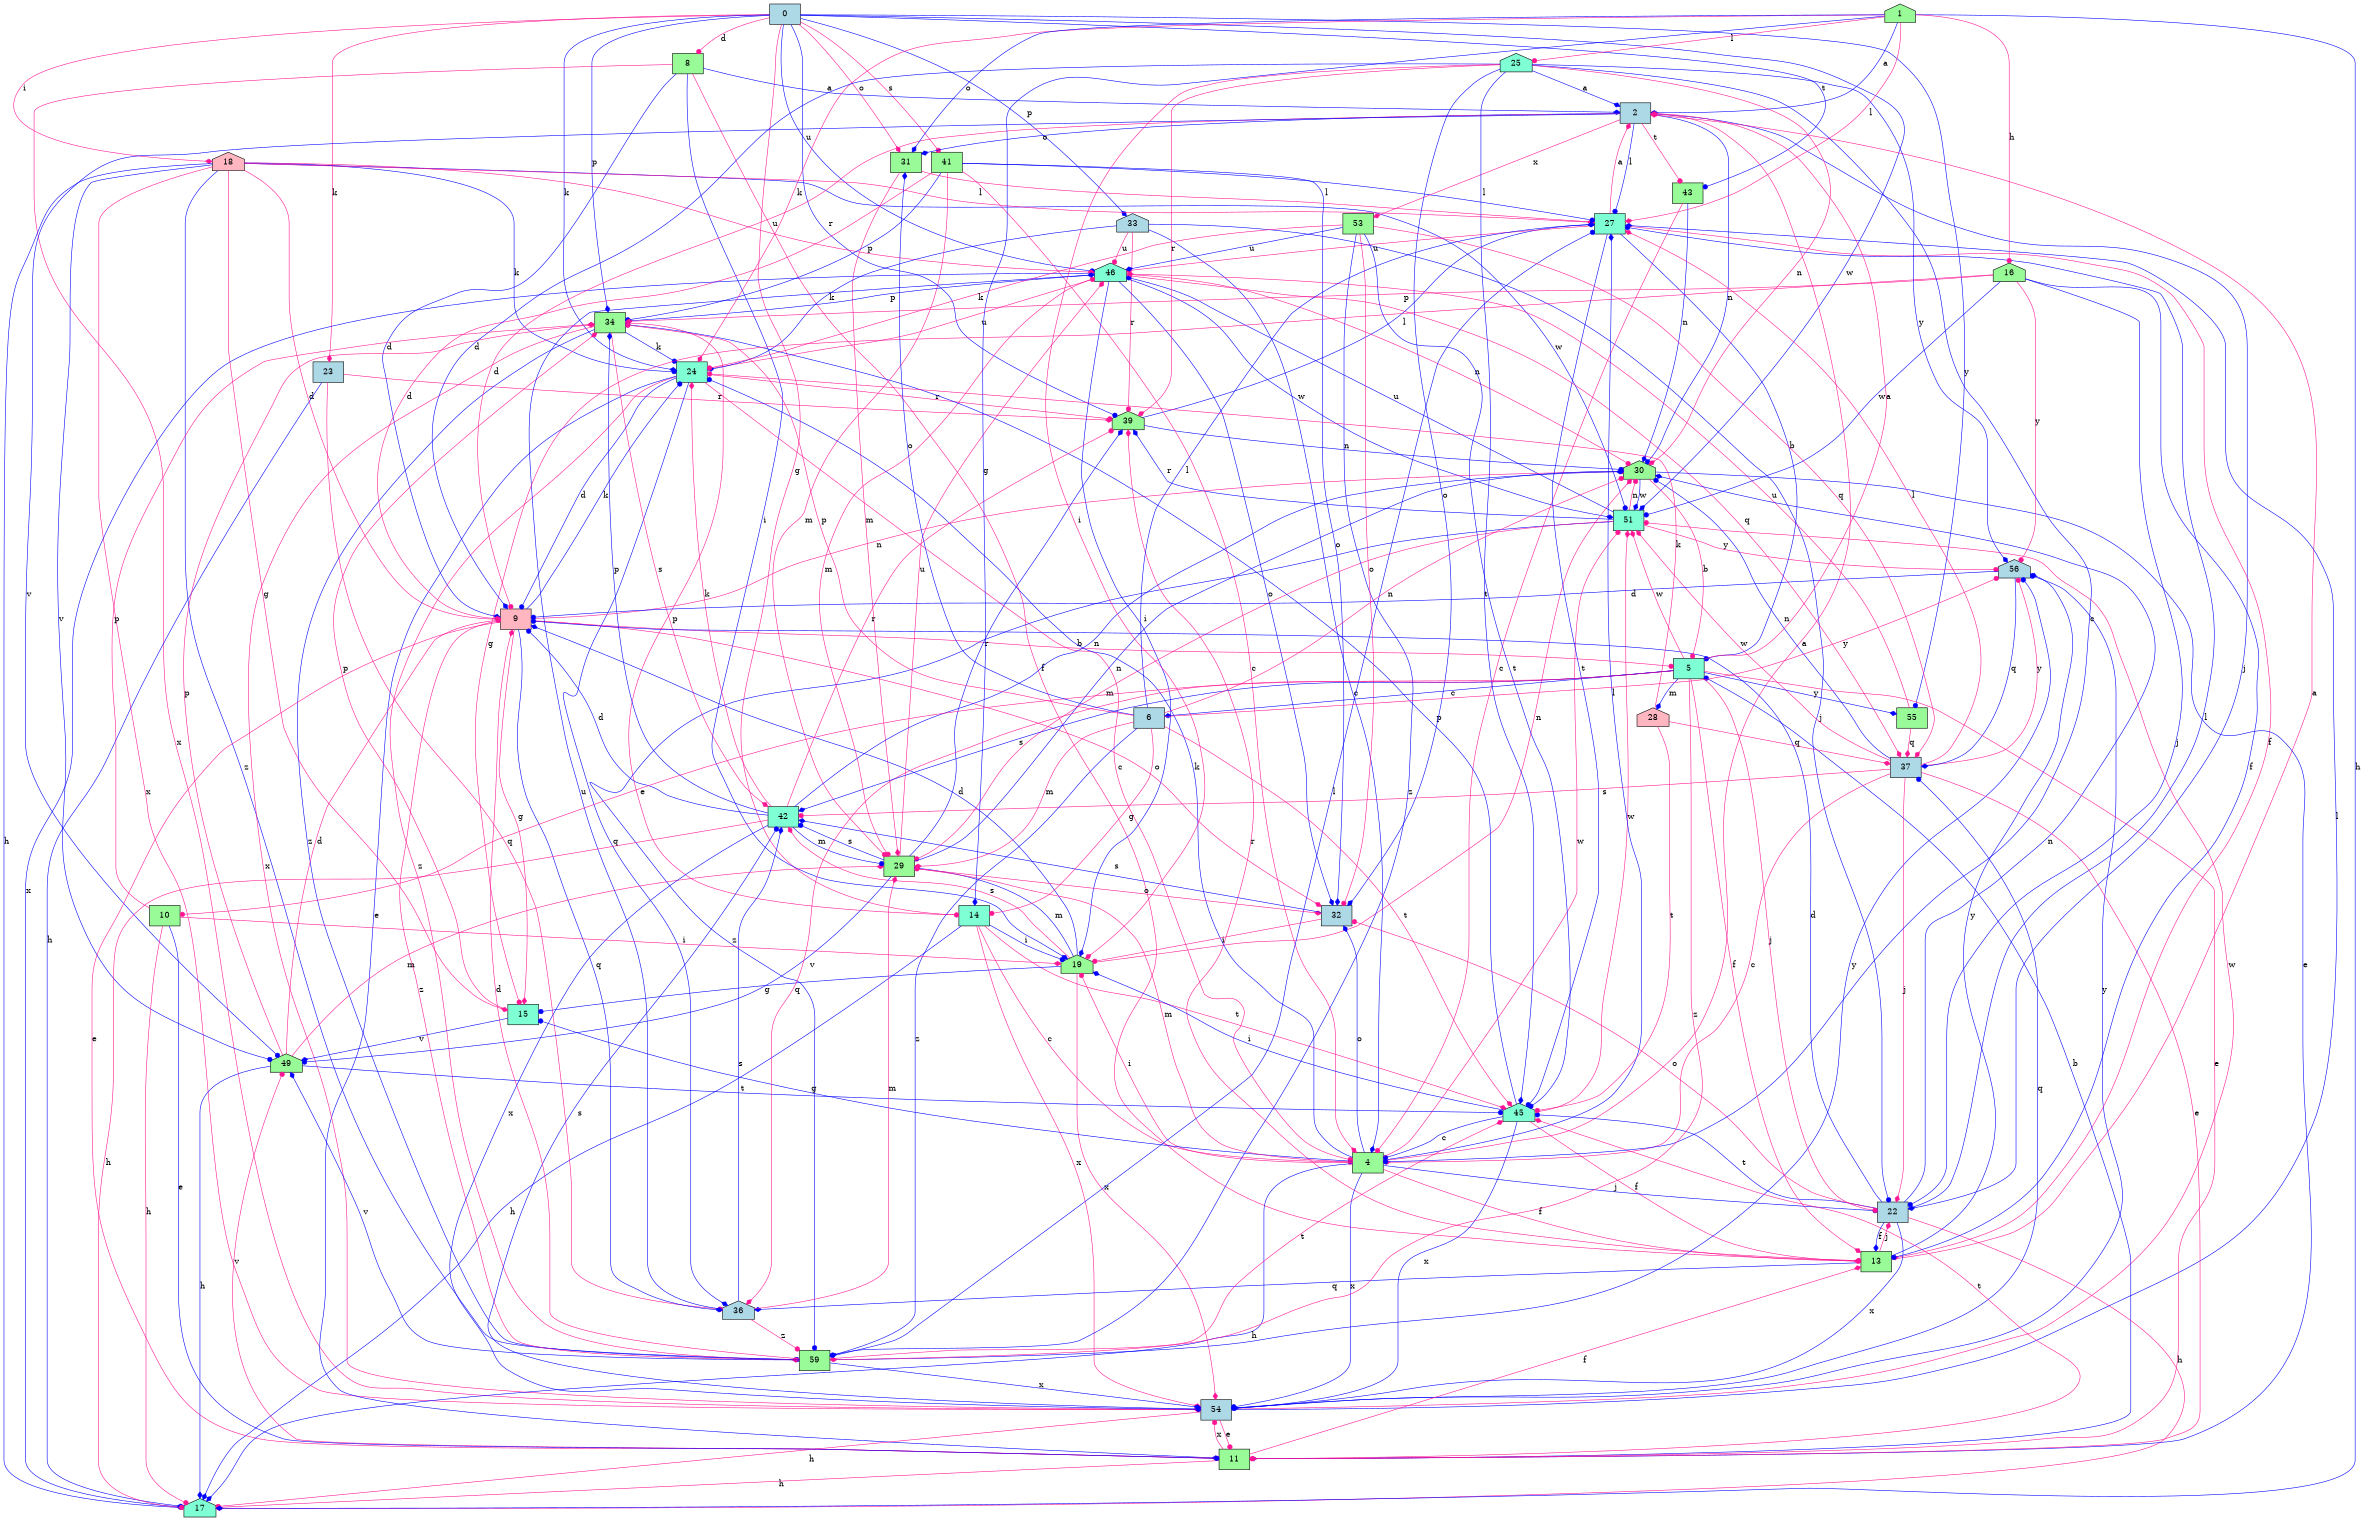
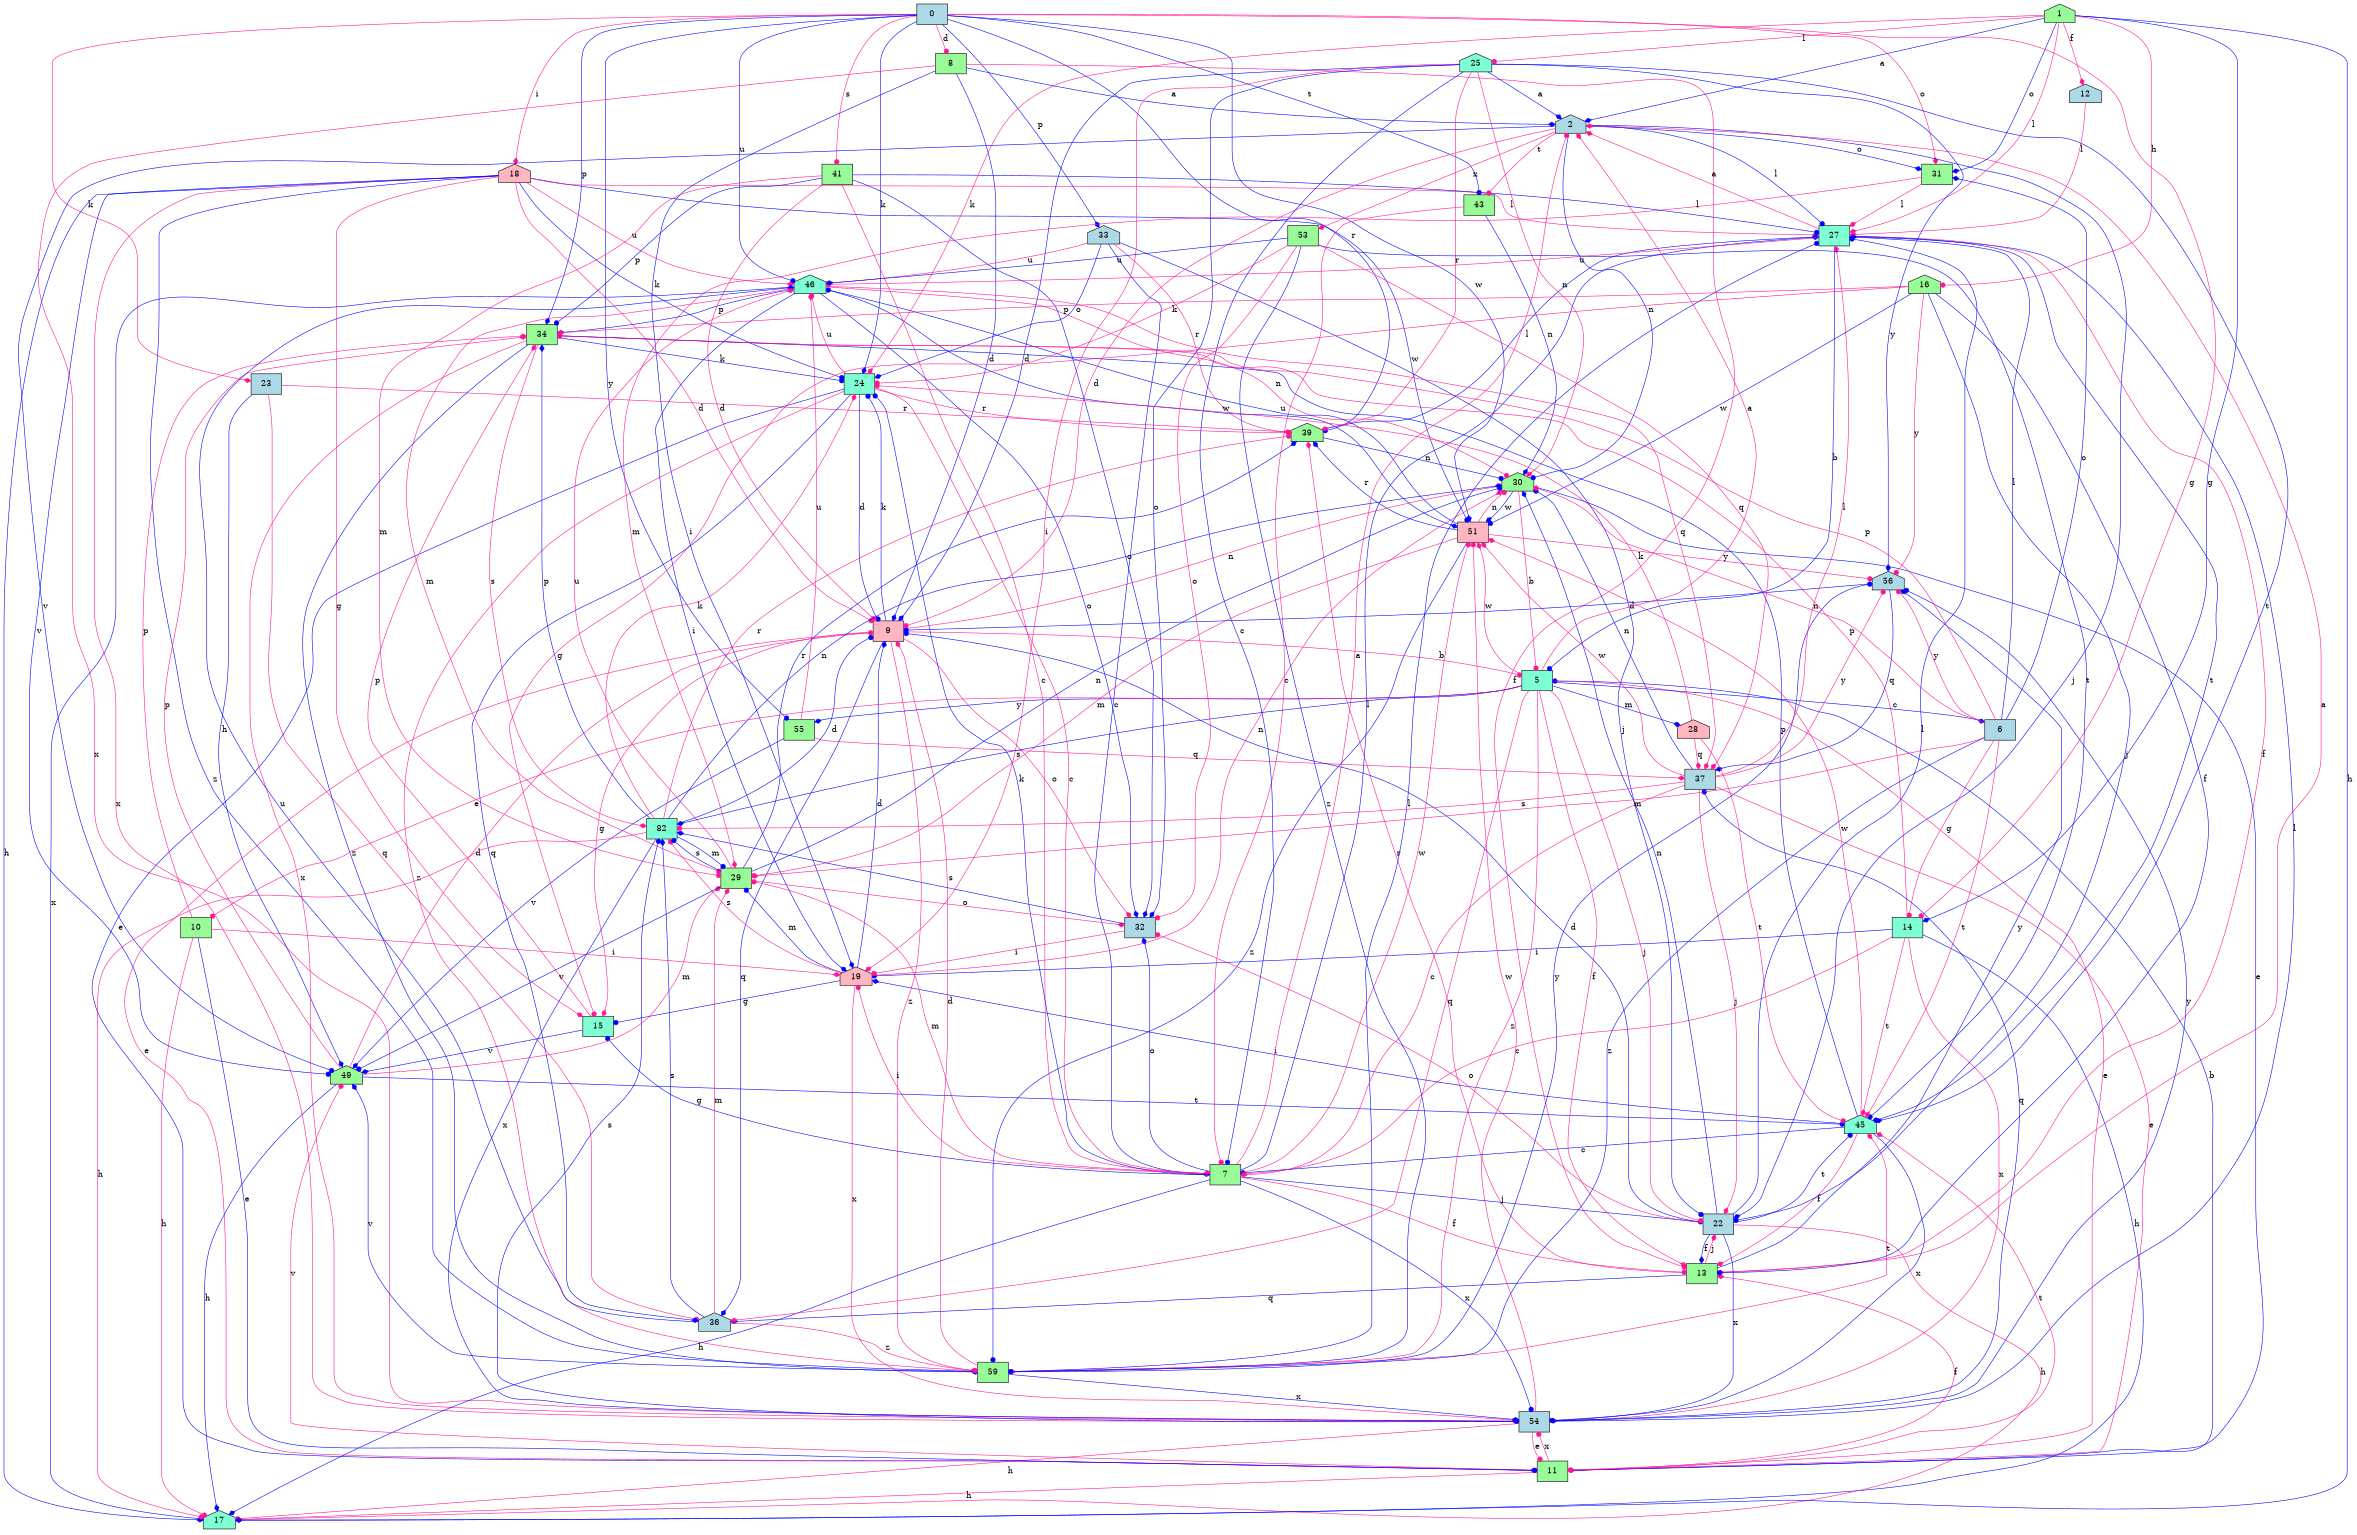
none -> (2085, 94)
(1635, 113) -> (1571, 125)
(832, 298) -> (1078, 310)
(1629, 520) -> (1473, 532)
(783, 817) -> (662, 829)
none -> (555, 880)
(47, 956) -> (220, 736)
(1077, 965) -> (856, 977)
(1368, 1163) -> (1225, 1175)
